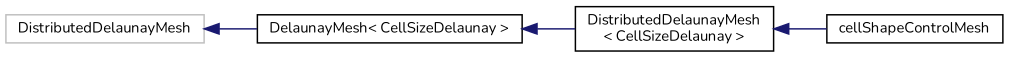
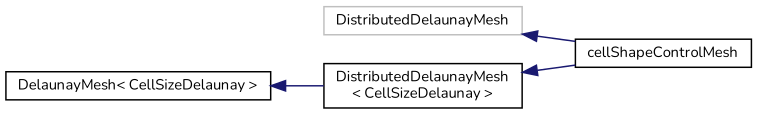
(238, 29) -> (556, 39)
